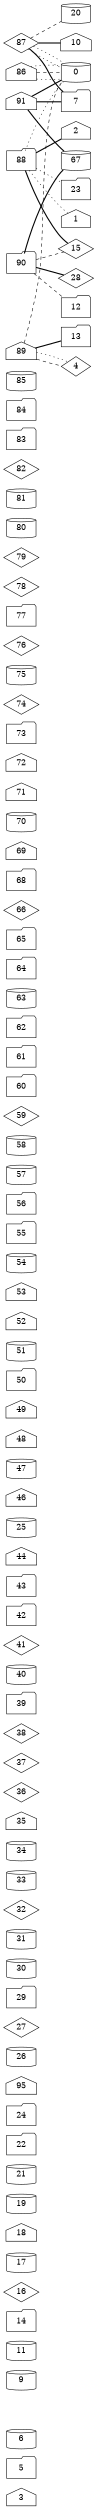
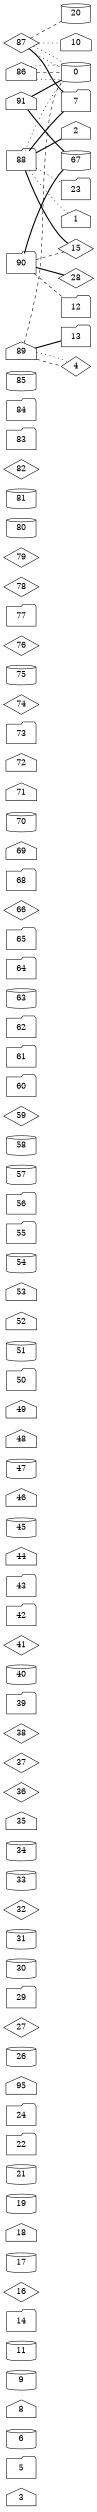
(50, 43) -> (50, 43)
(44, 102) -> (42, 135)
(21, 1528) -> (21, 1528)
none -> (21, 2410)
